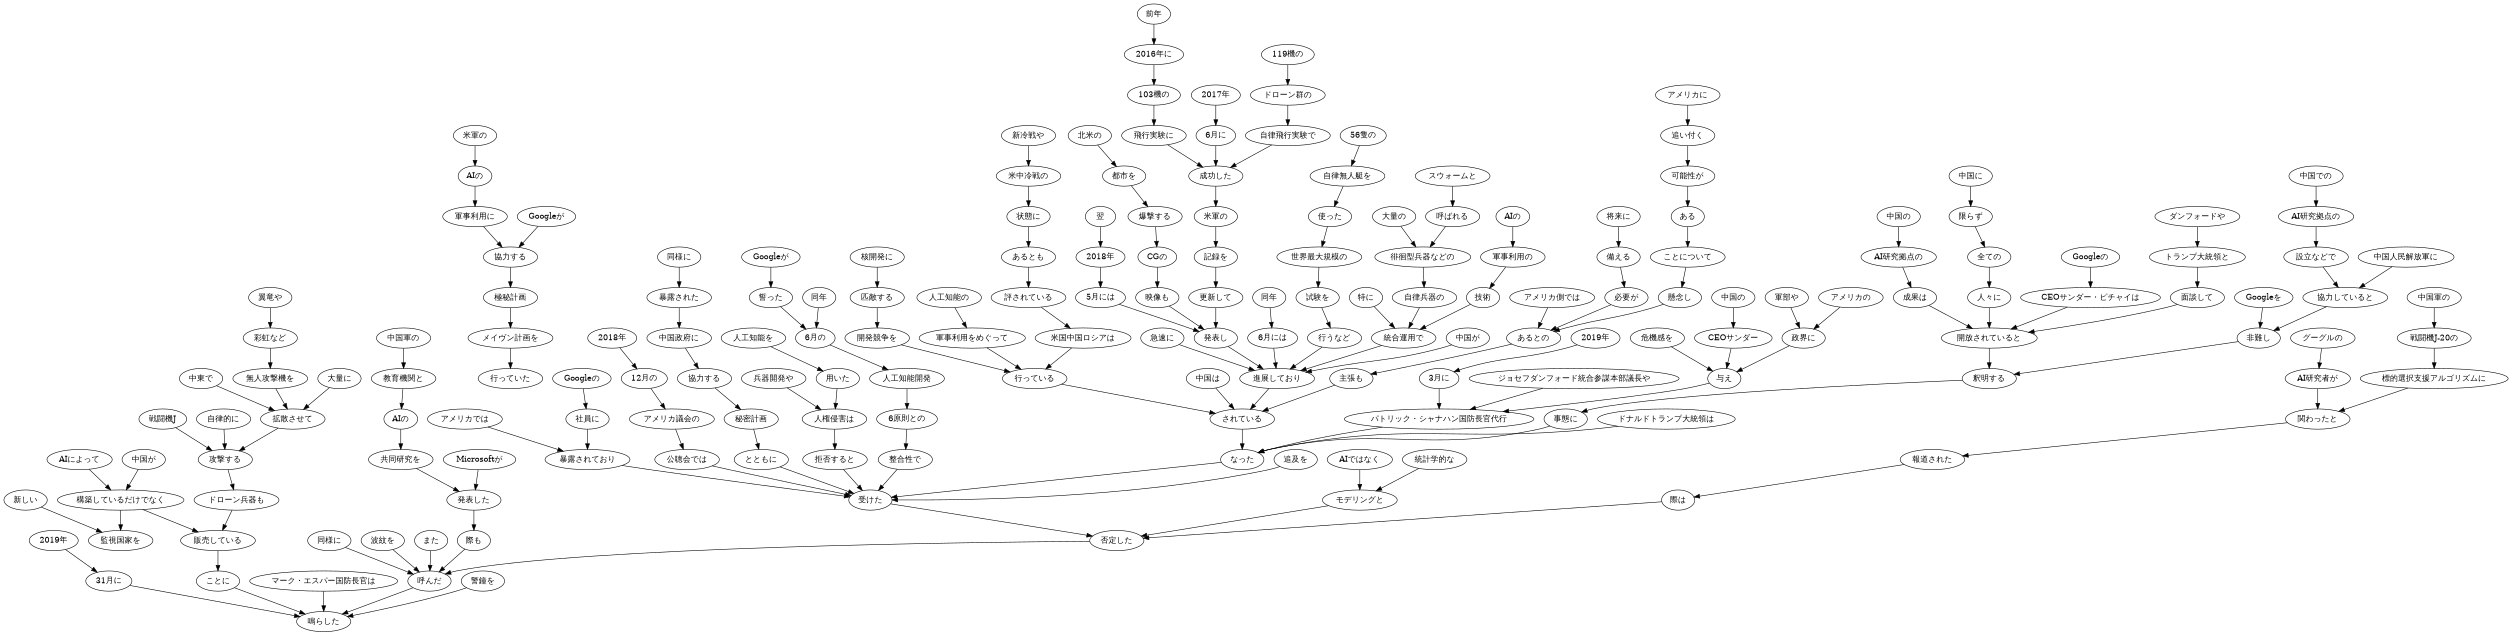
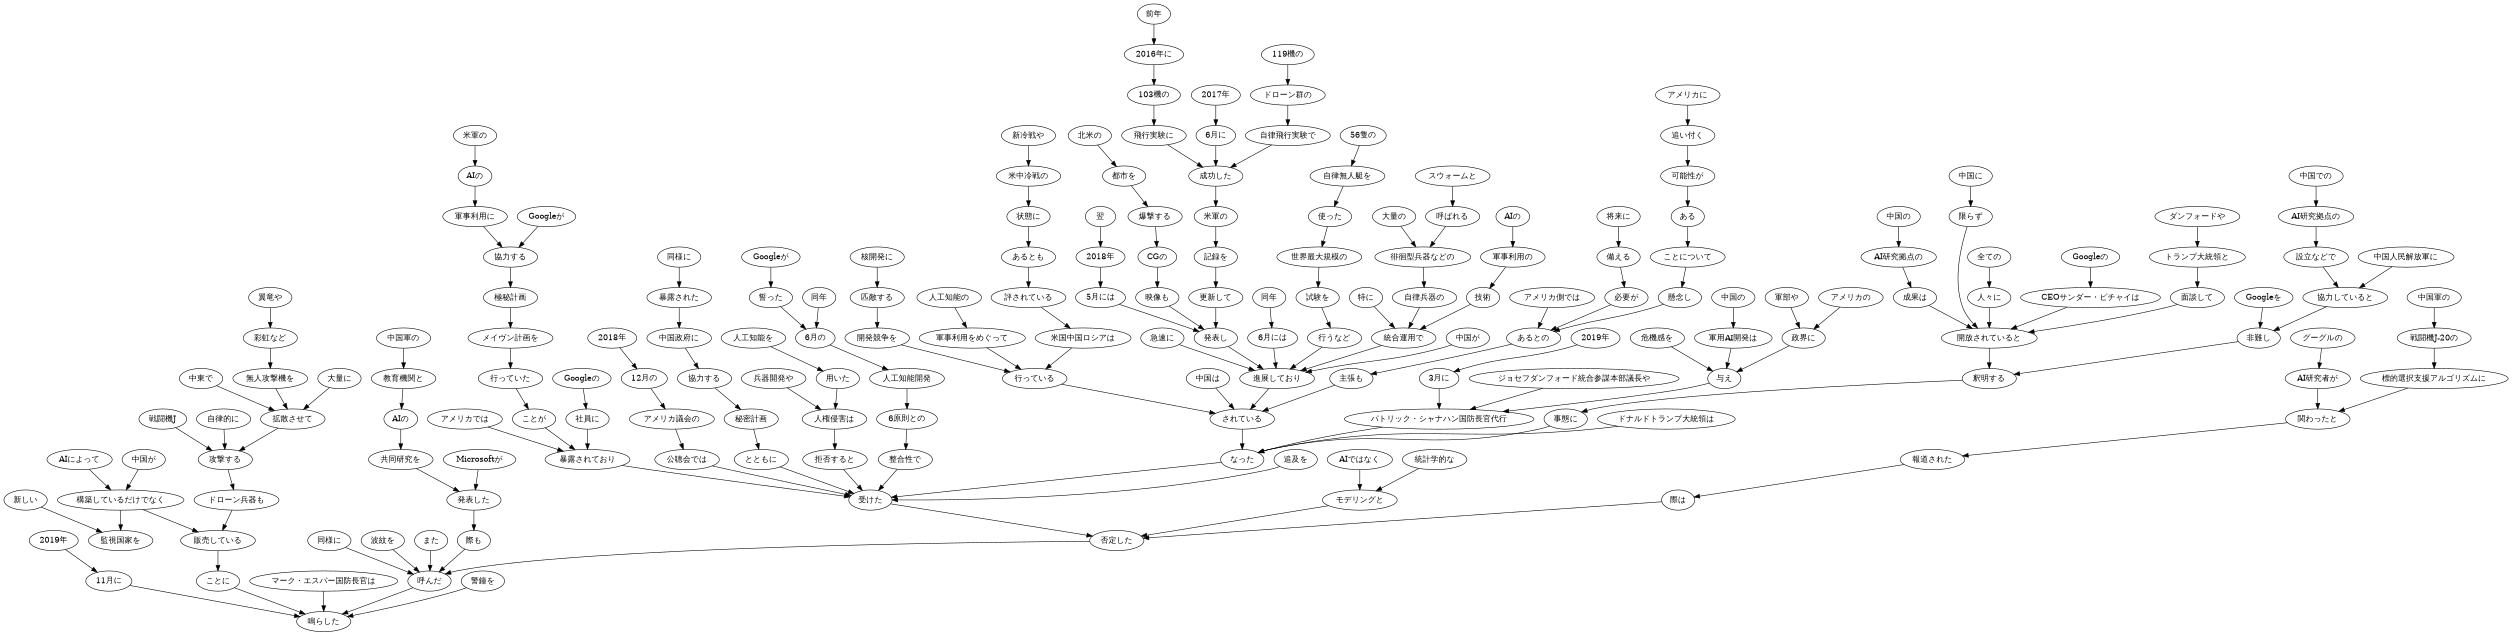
(1979, 234) -> (1958, 277)
(1733, 338) -> (1733, 338)
none -> (534, 419)
(109, 581) -> (109, 581)
